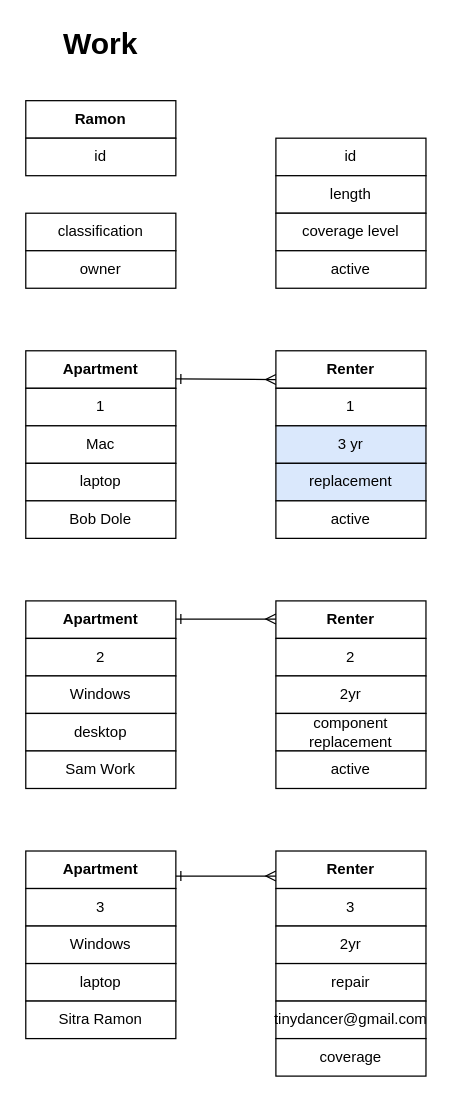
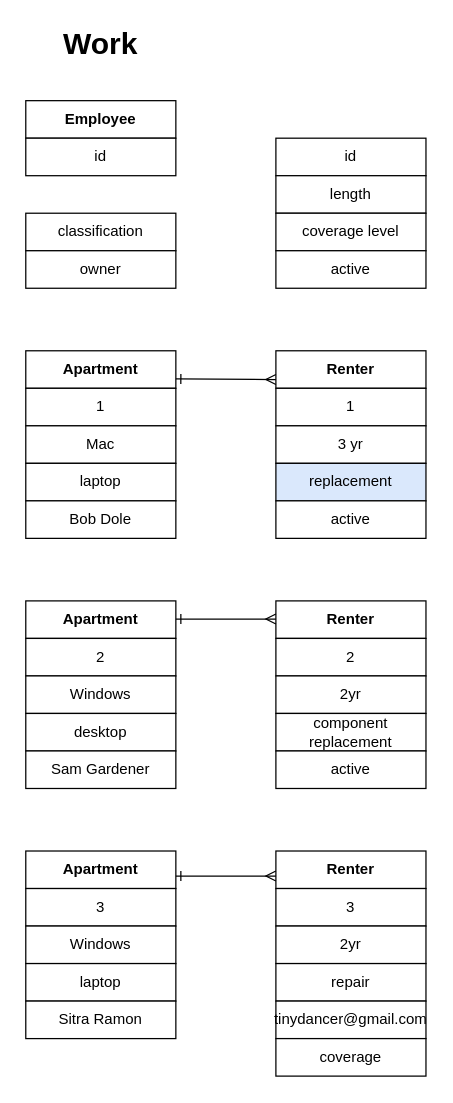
(101, 119) -> (101, 119)
(351, 444) -> (351, 444)
(101, 769) -> (101, 769)
